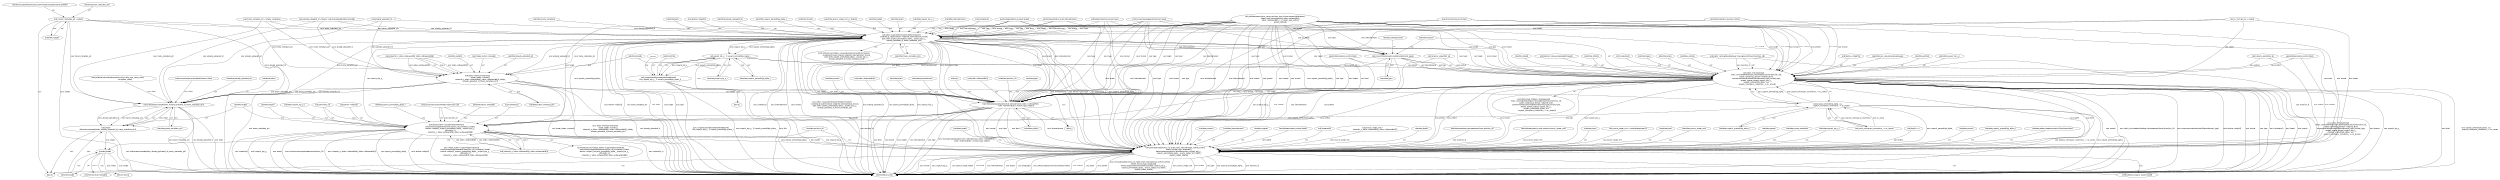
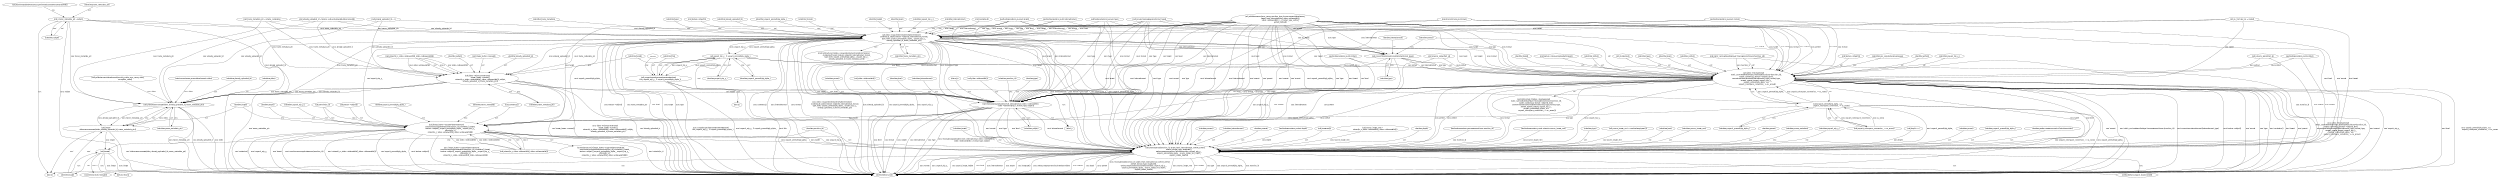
(841, 19) -> none
(440, 105) -> none
(1874, 129) -> (1874, 129)
(105, 152) -> (105, 152)
